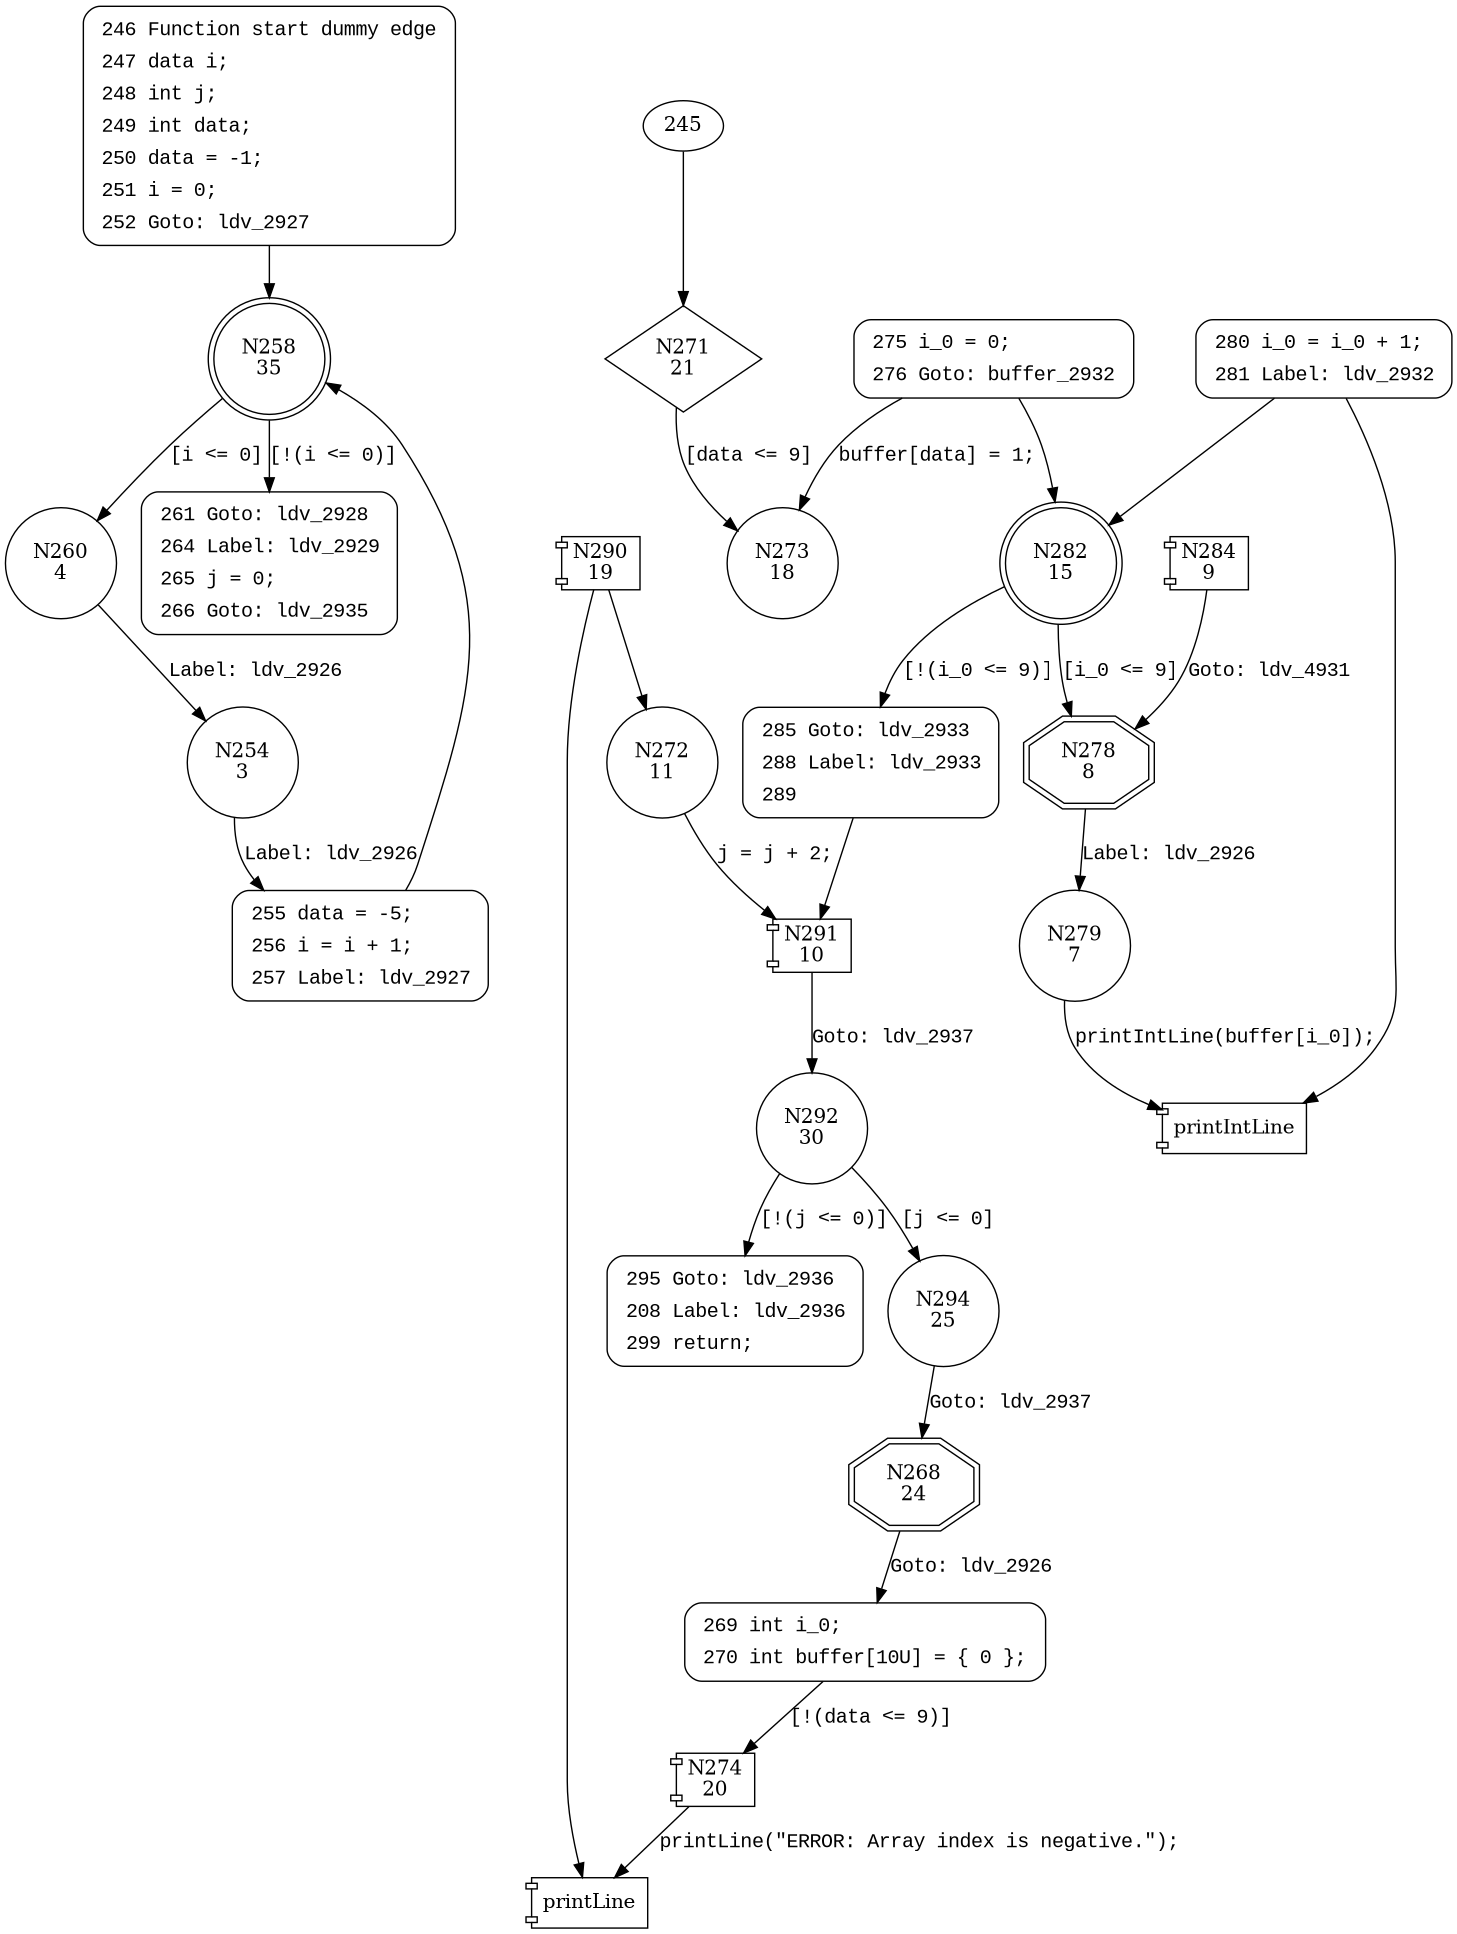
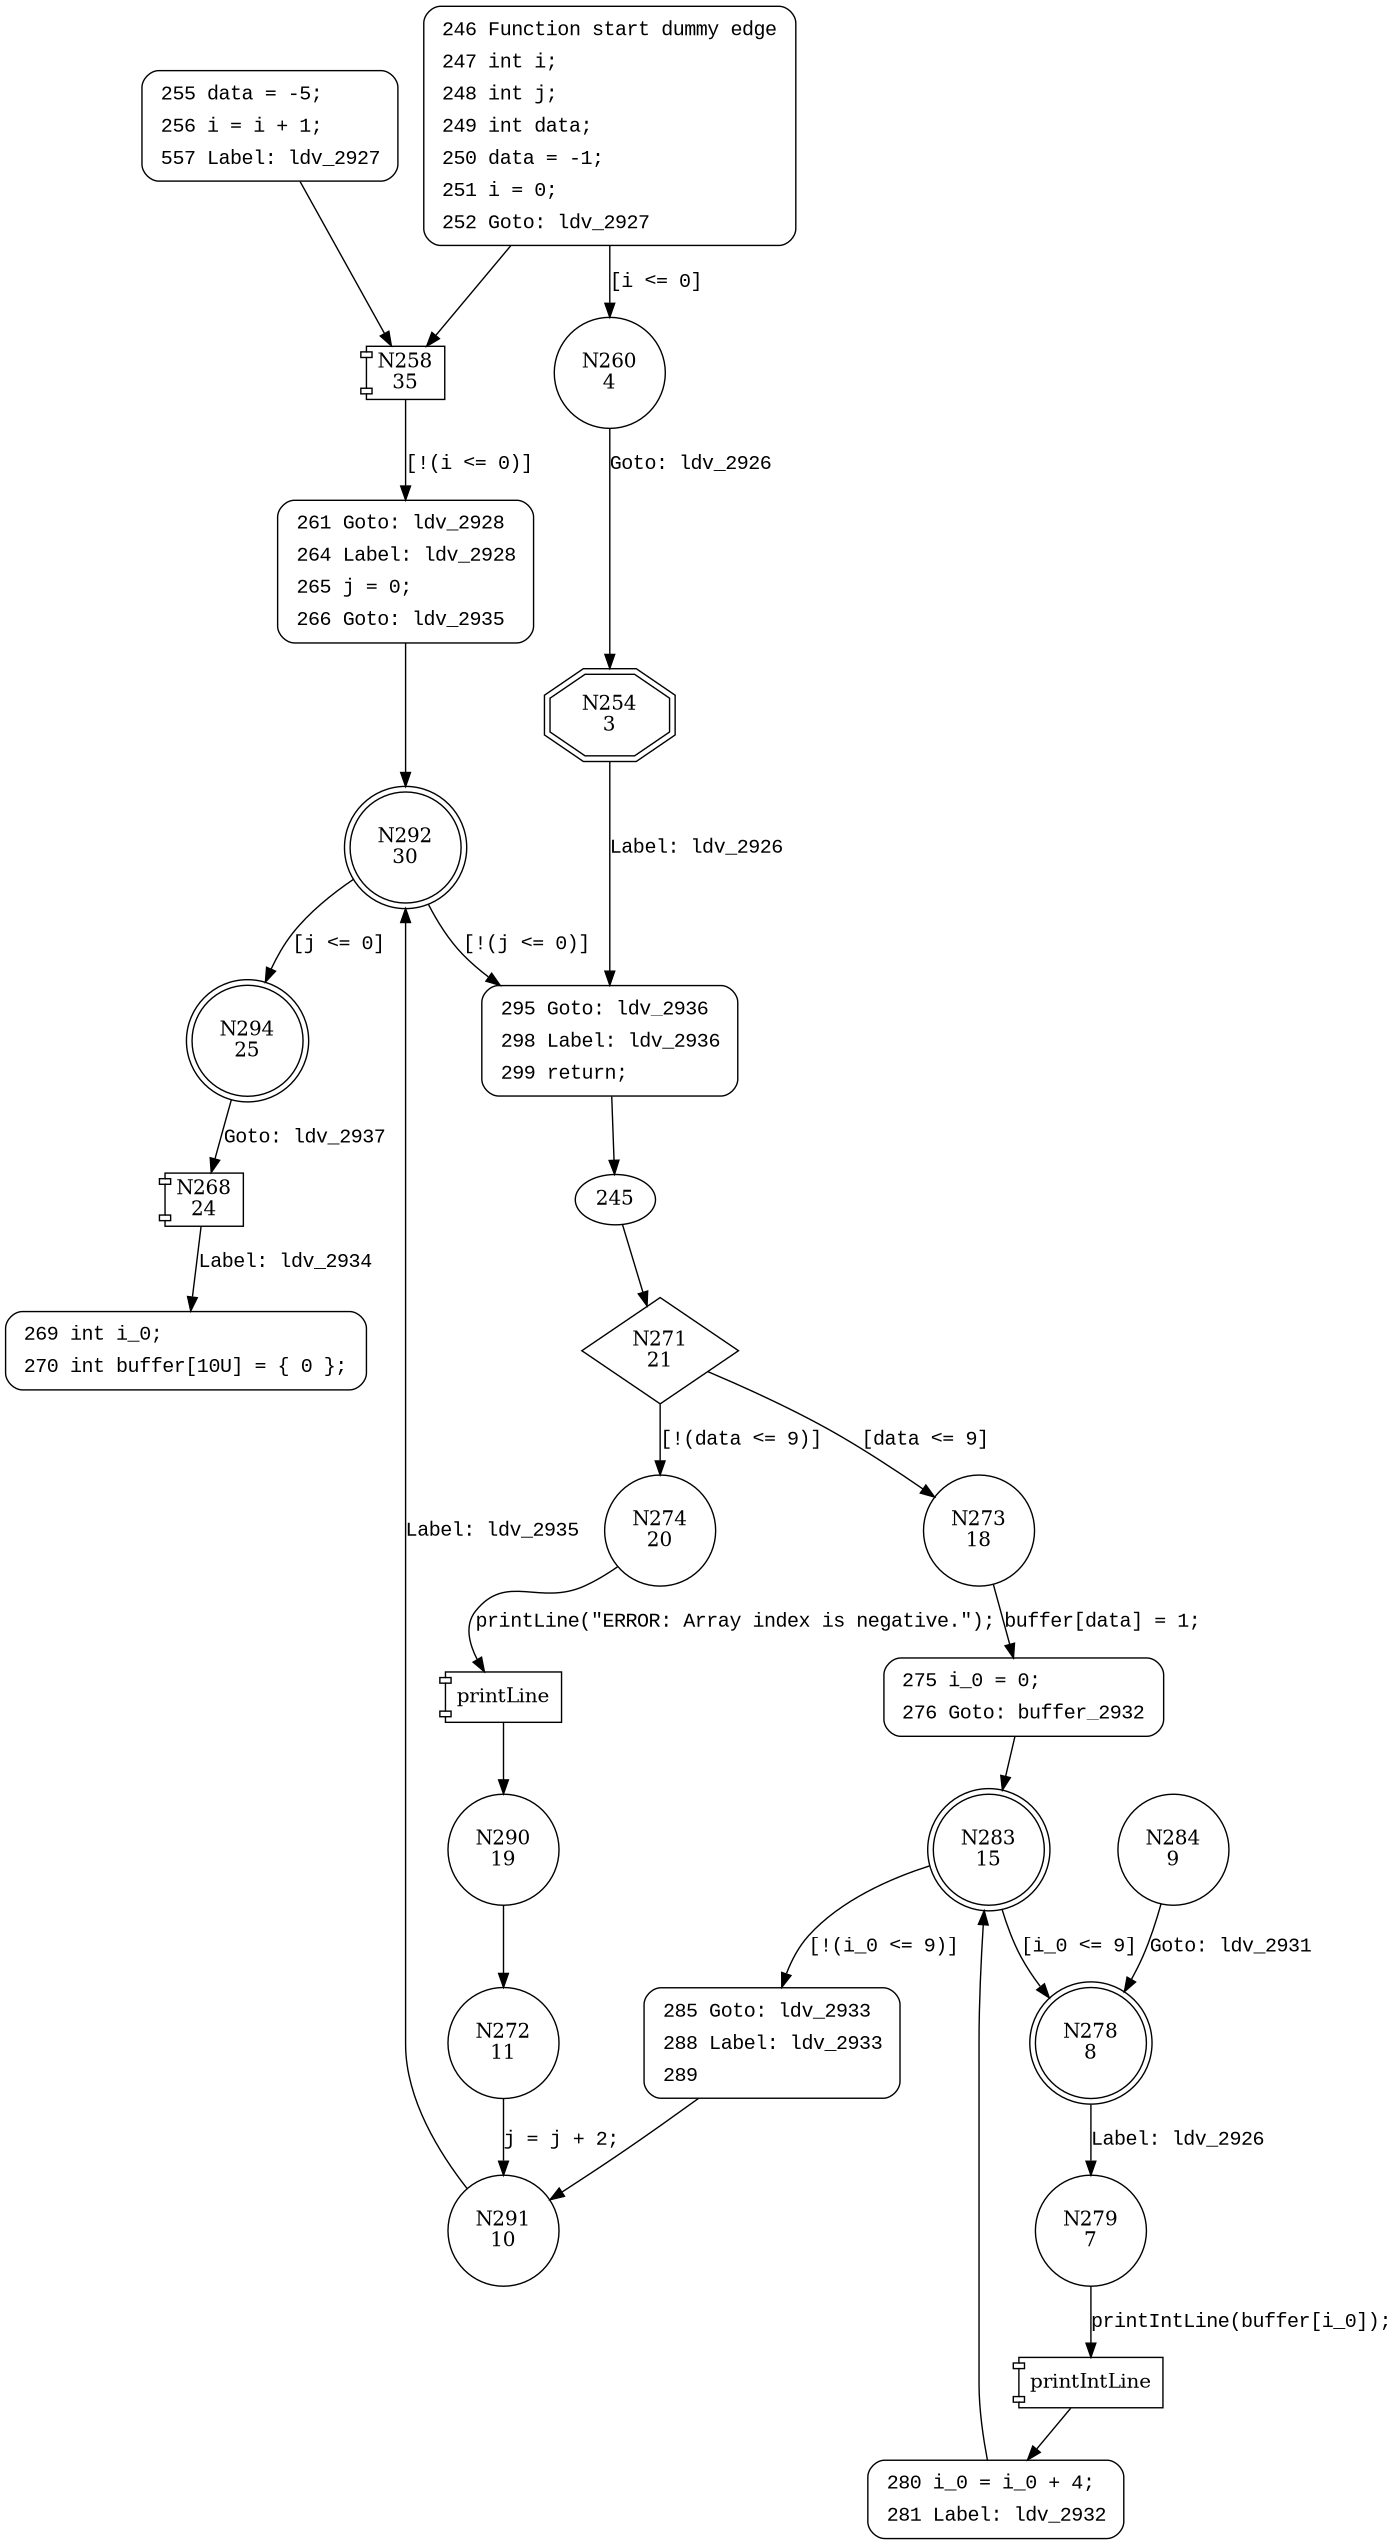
(188, 62) -> (523, 61)
(1342, 342) -> (1014, 2483)
(269, 359) -> (406, 373)
(845, 439) -> (1001, 1614)
(163, 452) -> (610, 274)
(293, 546) -> (429, 555)
(601, 563) -> (504, 1850)
(1061, 563) -> (989, 1850)
(1209, 563) -> (1173, 1850)
(255, 671) -> (691, 464)
(1269, 671) -> (1231, 1946)
none -> (406, 707)
(1395, 760) -> (1054, 2428)
(243, 763) -> (610, 715)
(1089, 763) -> (1091, 2043)
(239, 851) -> (610, 866)
(812, 946) -> (504, 2231)
(269, 978) -> (178, 158)
(893, 1037) -> (492, 1531)
none -> (613, 1128)
(812, 1128) -> (406, 847)
(567, 1226) -> (504, 1751)
(644, 1311) -> (518, 1041)
(944, 1311) -> (248, 1041)
(914, 1485) -> (204, 1200)
(971, 1567) -> (285, 1262)
(789, 1713) -> (660, 1433)
(716, 1780) -> (660, 1531)
